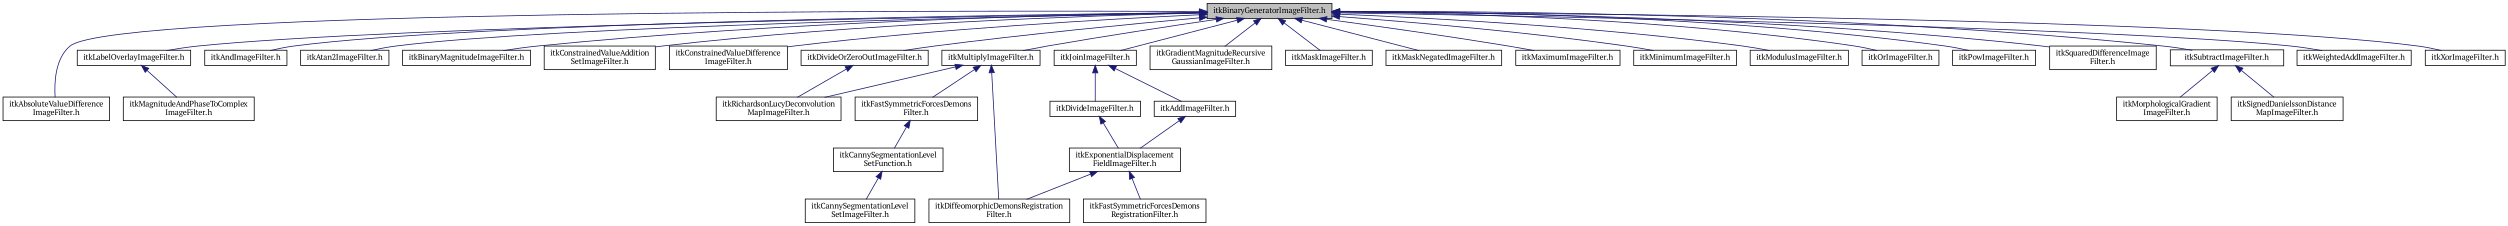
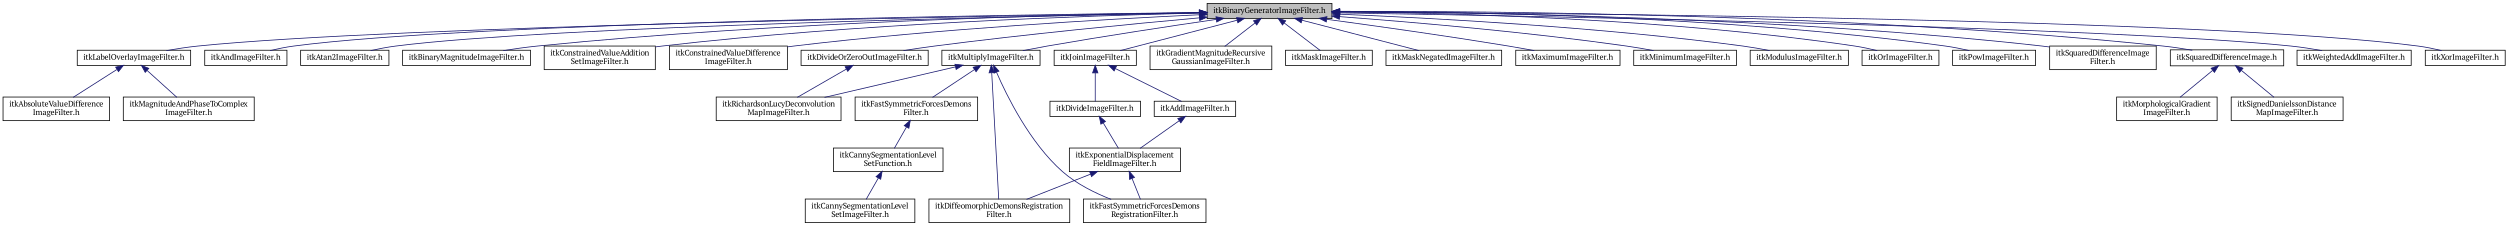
(606, 14) -> (95, 83)
(2227, 58) -> (2227, 58)
none -> (1041, 148)
